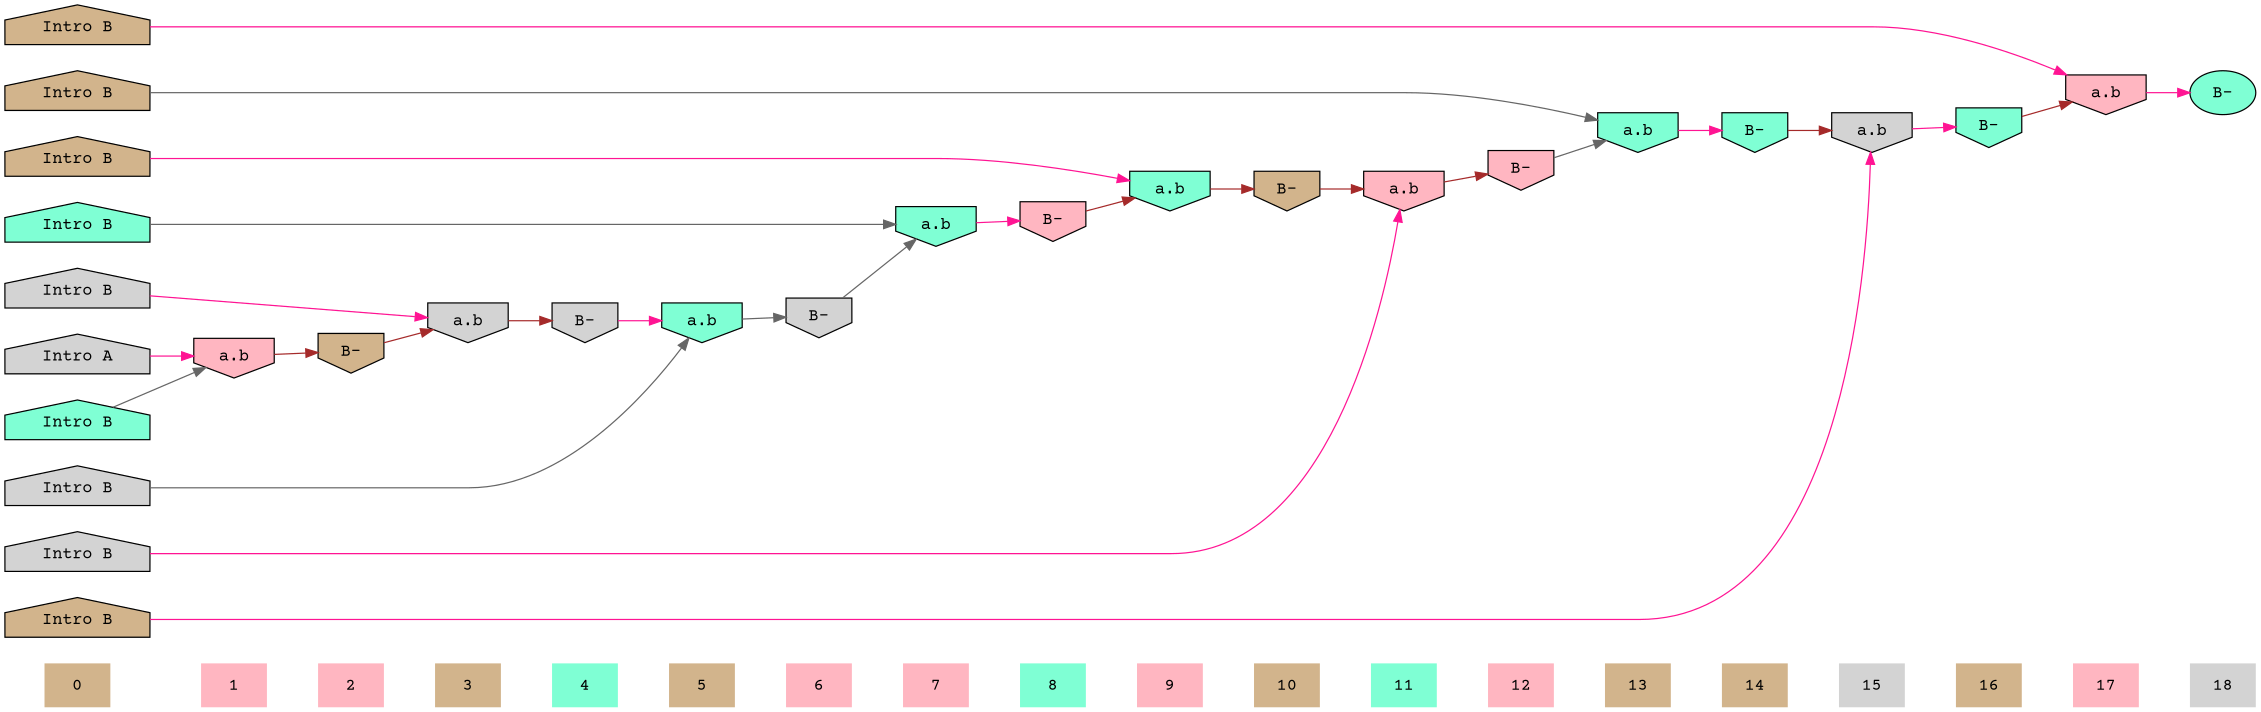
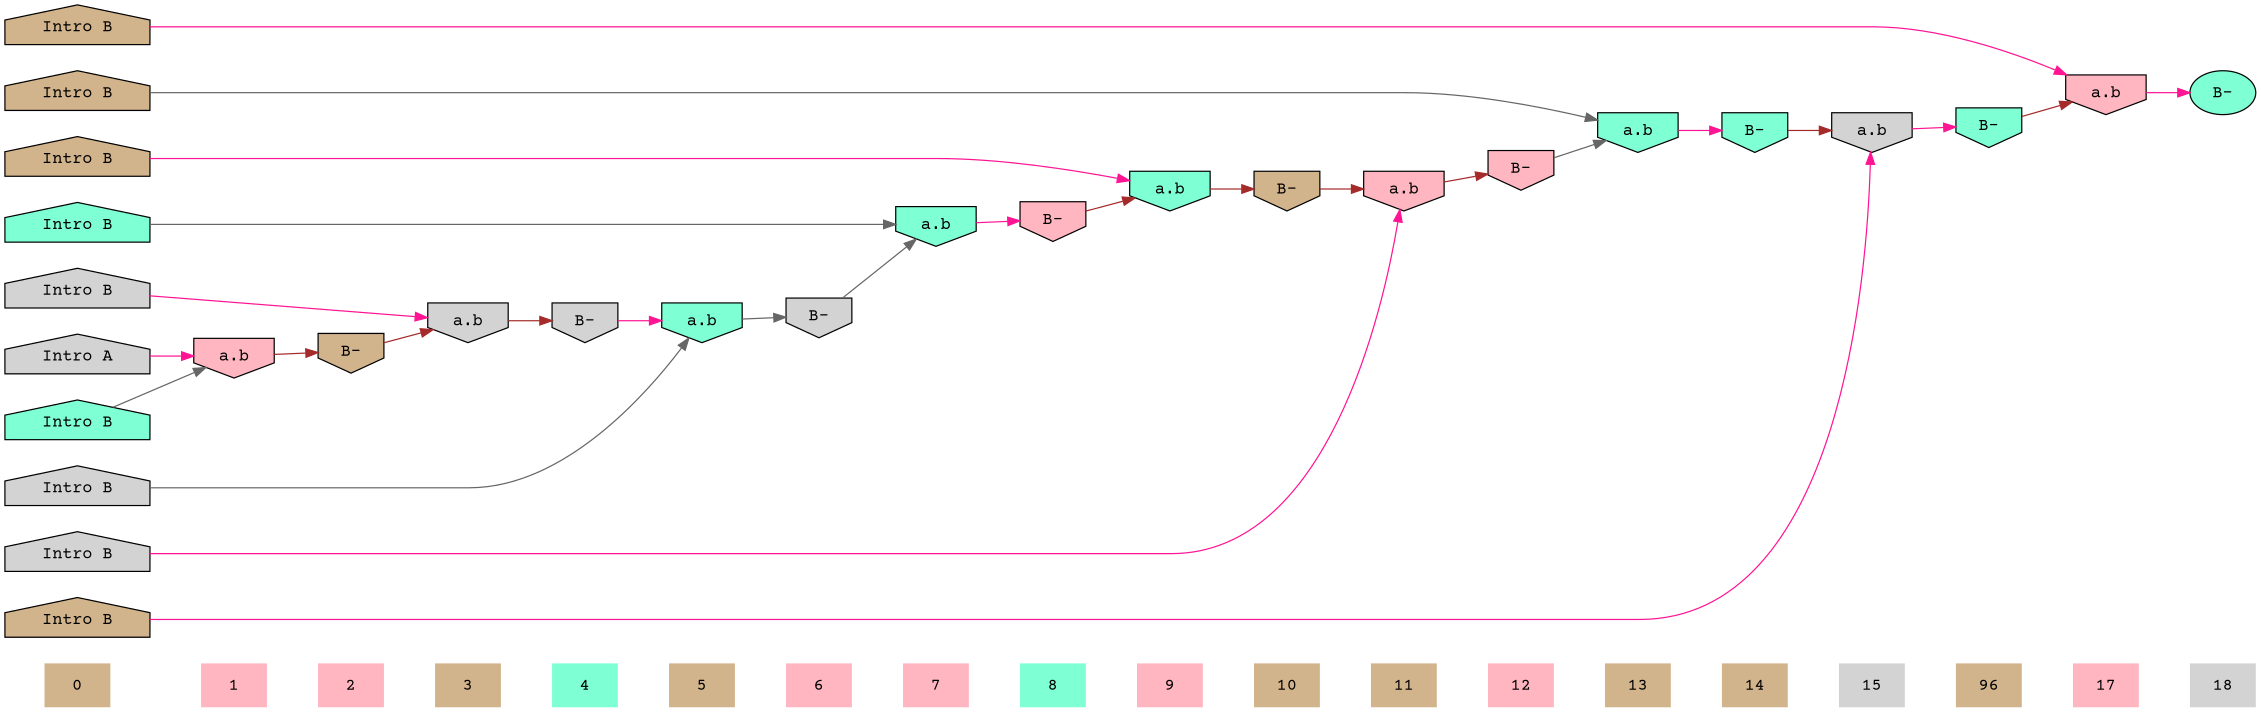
(1404, 685) -> (1404, 685)
(1989, 685) -> (1989, 685)
